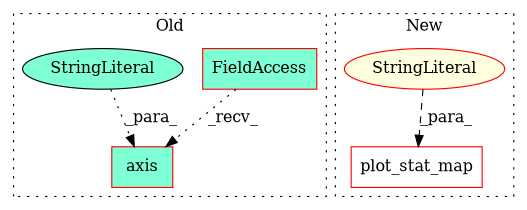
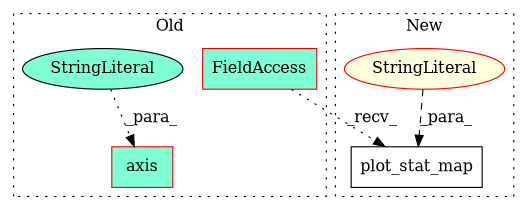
(206, 114) -> (344, 121)
(417, 167) -> (417, 167)
